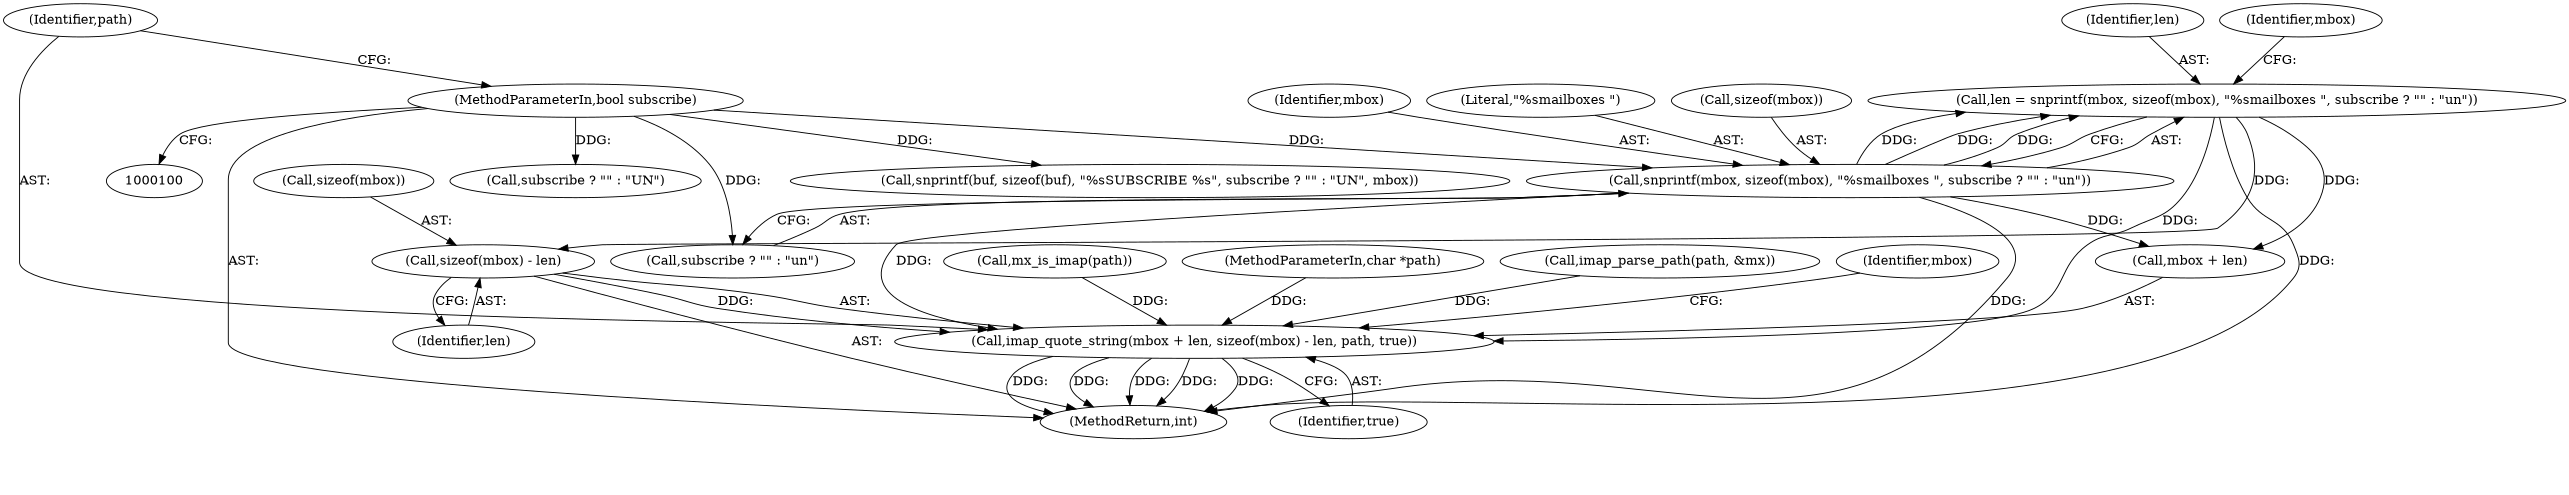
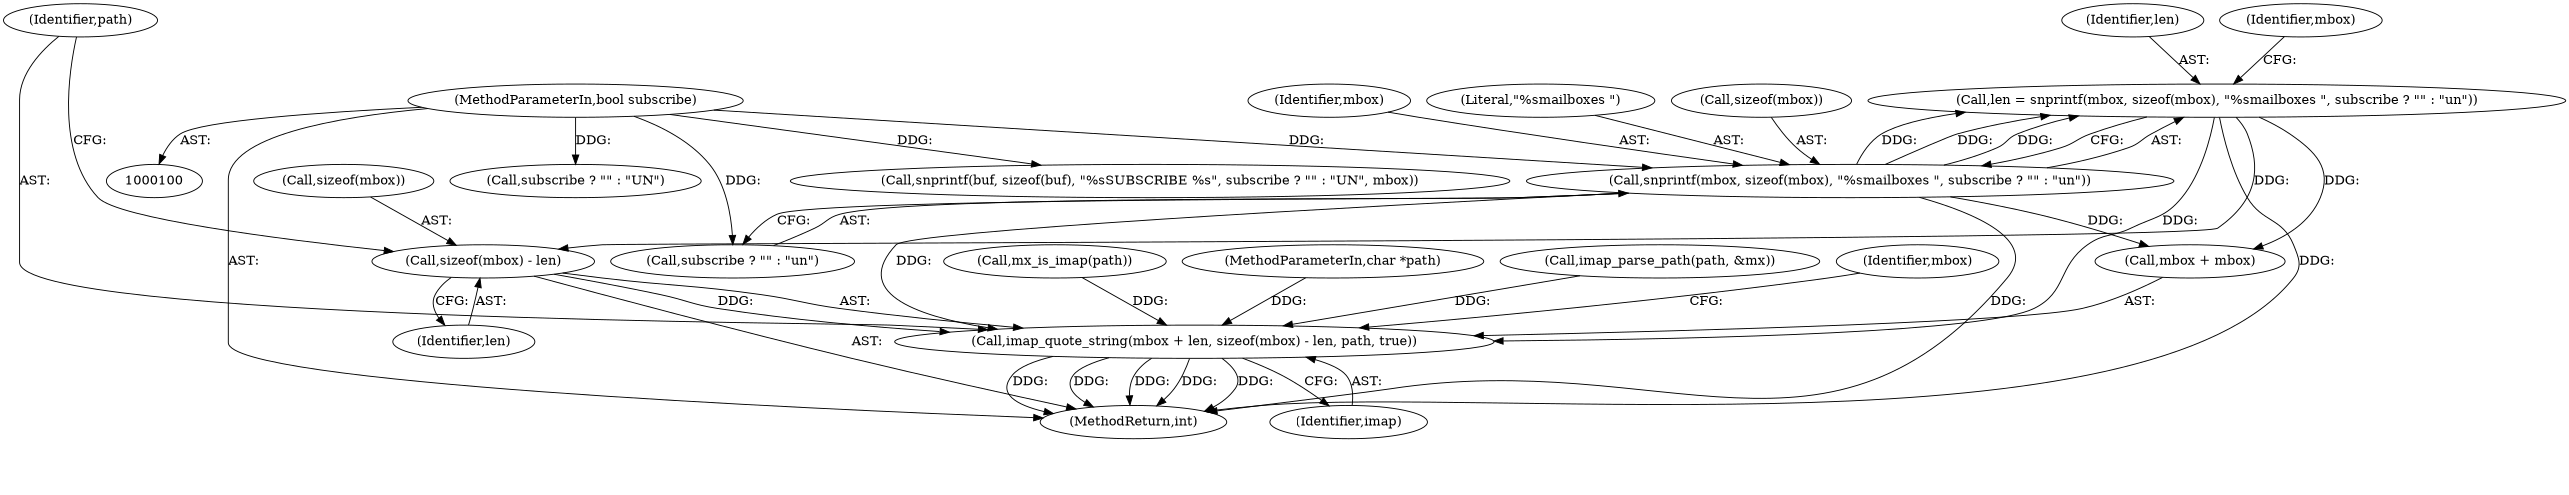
(311, 58) -> (156, 218)
(198, 141) -> (198, 141)
(2190, 261) -> (2190, 261)
(1349, 422) -> (1349, 422)
